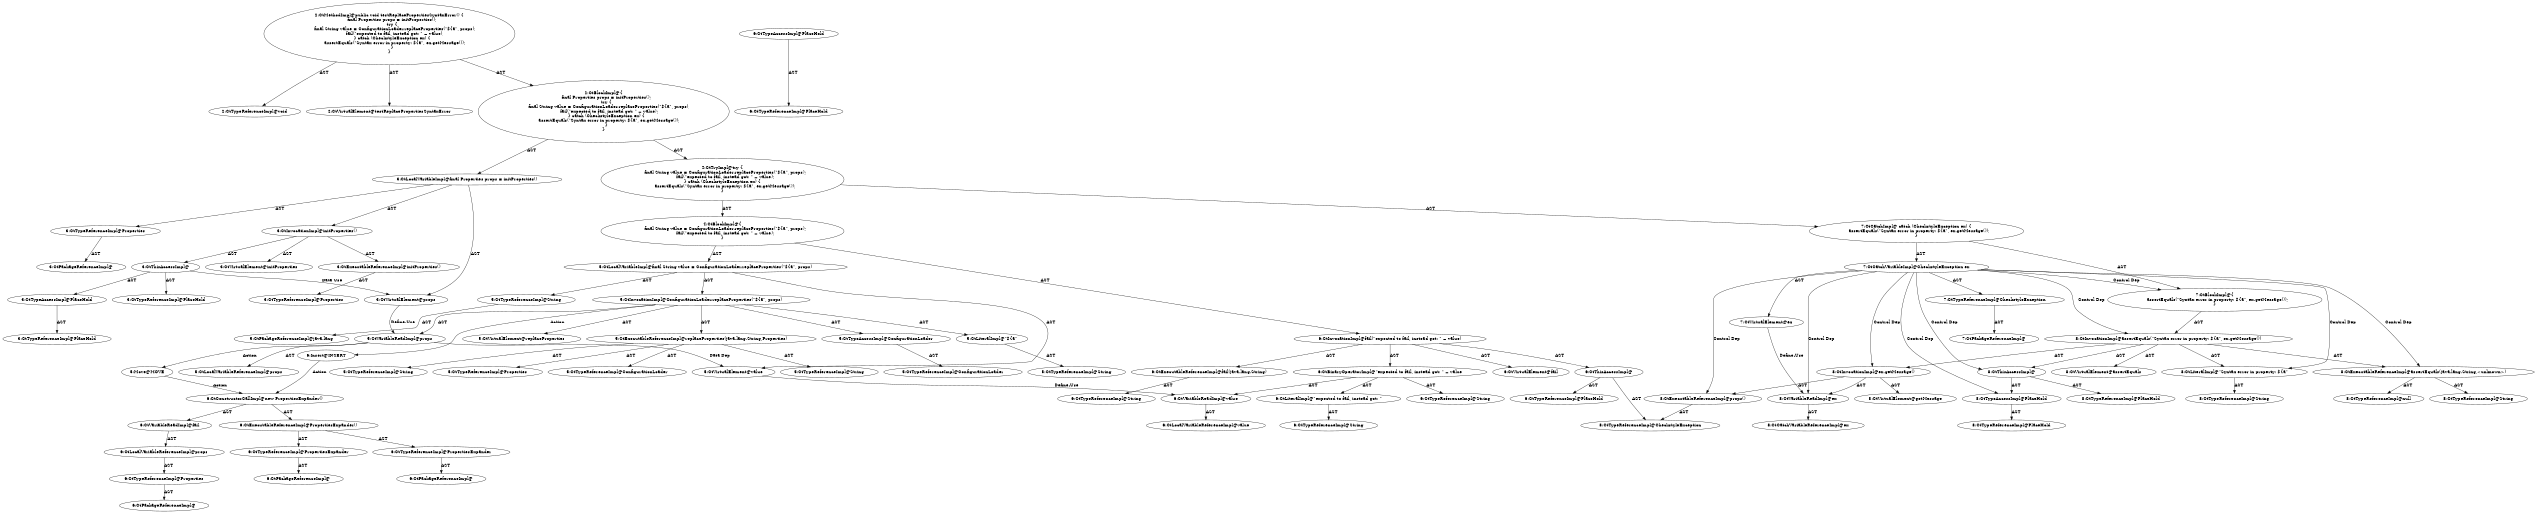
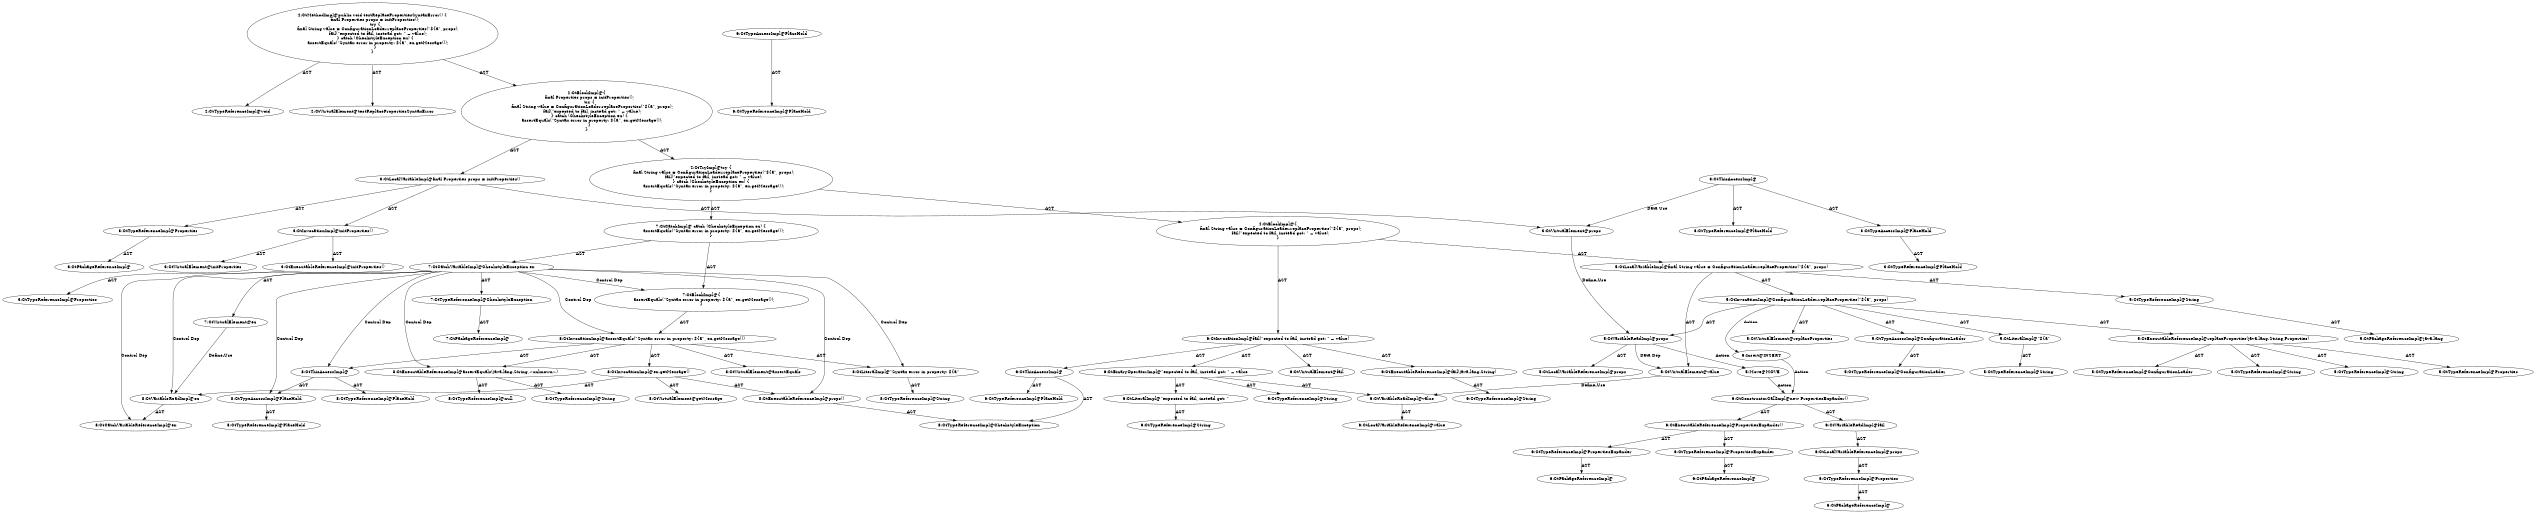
(242, 249) -> none
(1875, 312) -> (178, 278)
